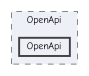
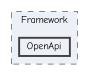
(44, 21) -> (44, 21)
